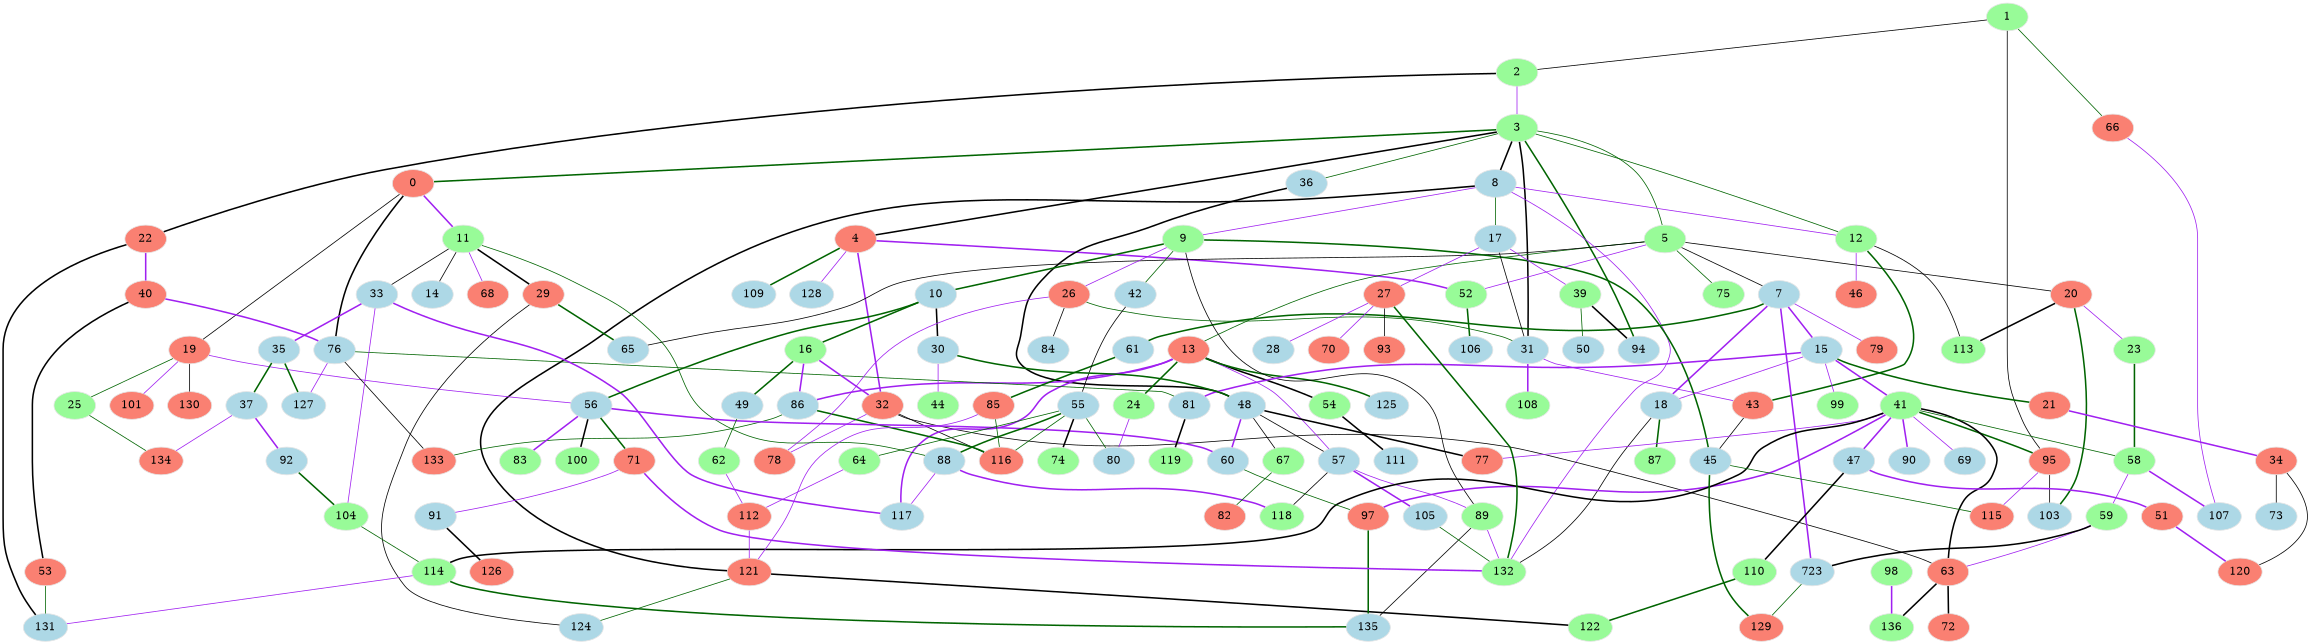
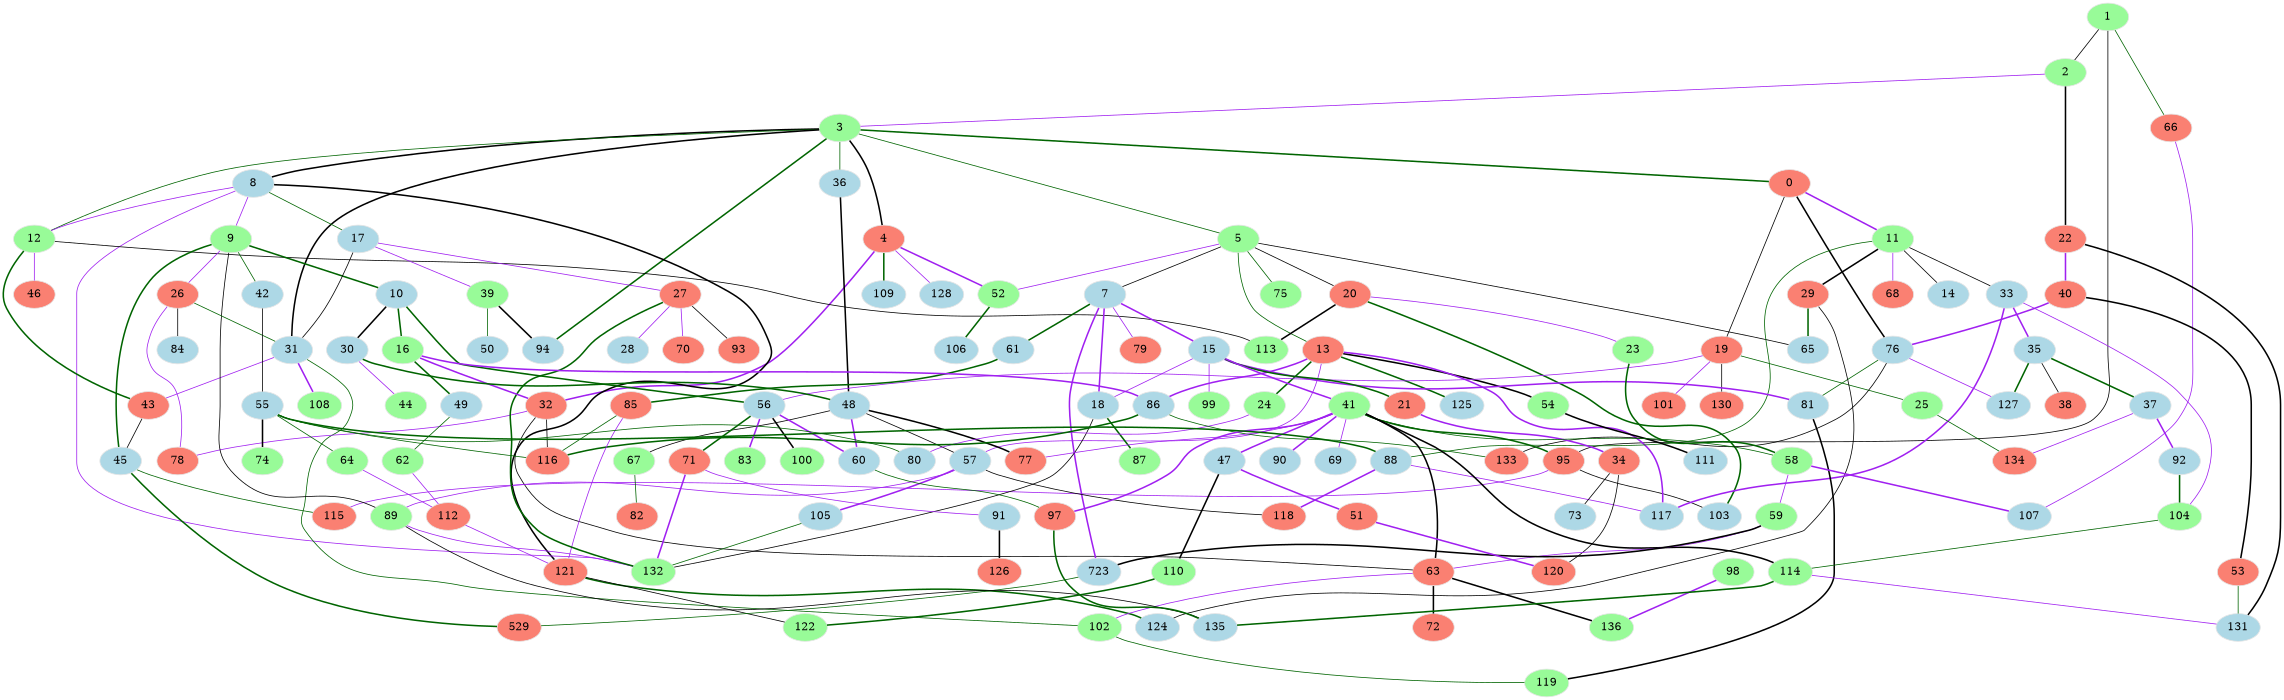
none -> (2066, 405)
(1282, 516) -> (1284, 516)
(1170, 599) -> (680, 599)
(665, 600) -> (864, 592)
none -> (1100, 627)
(1761, 627) -> (519, 627)
